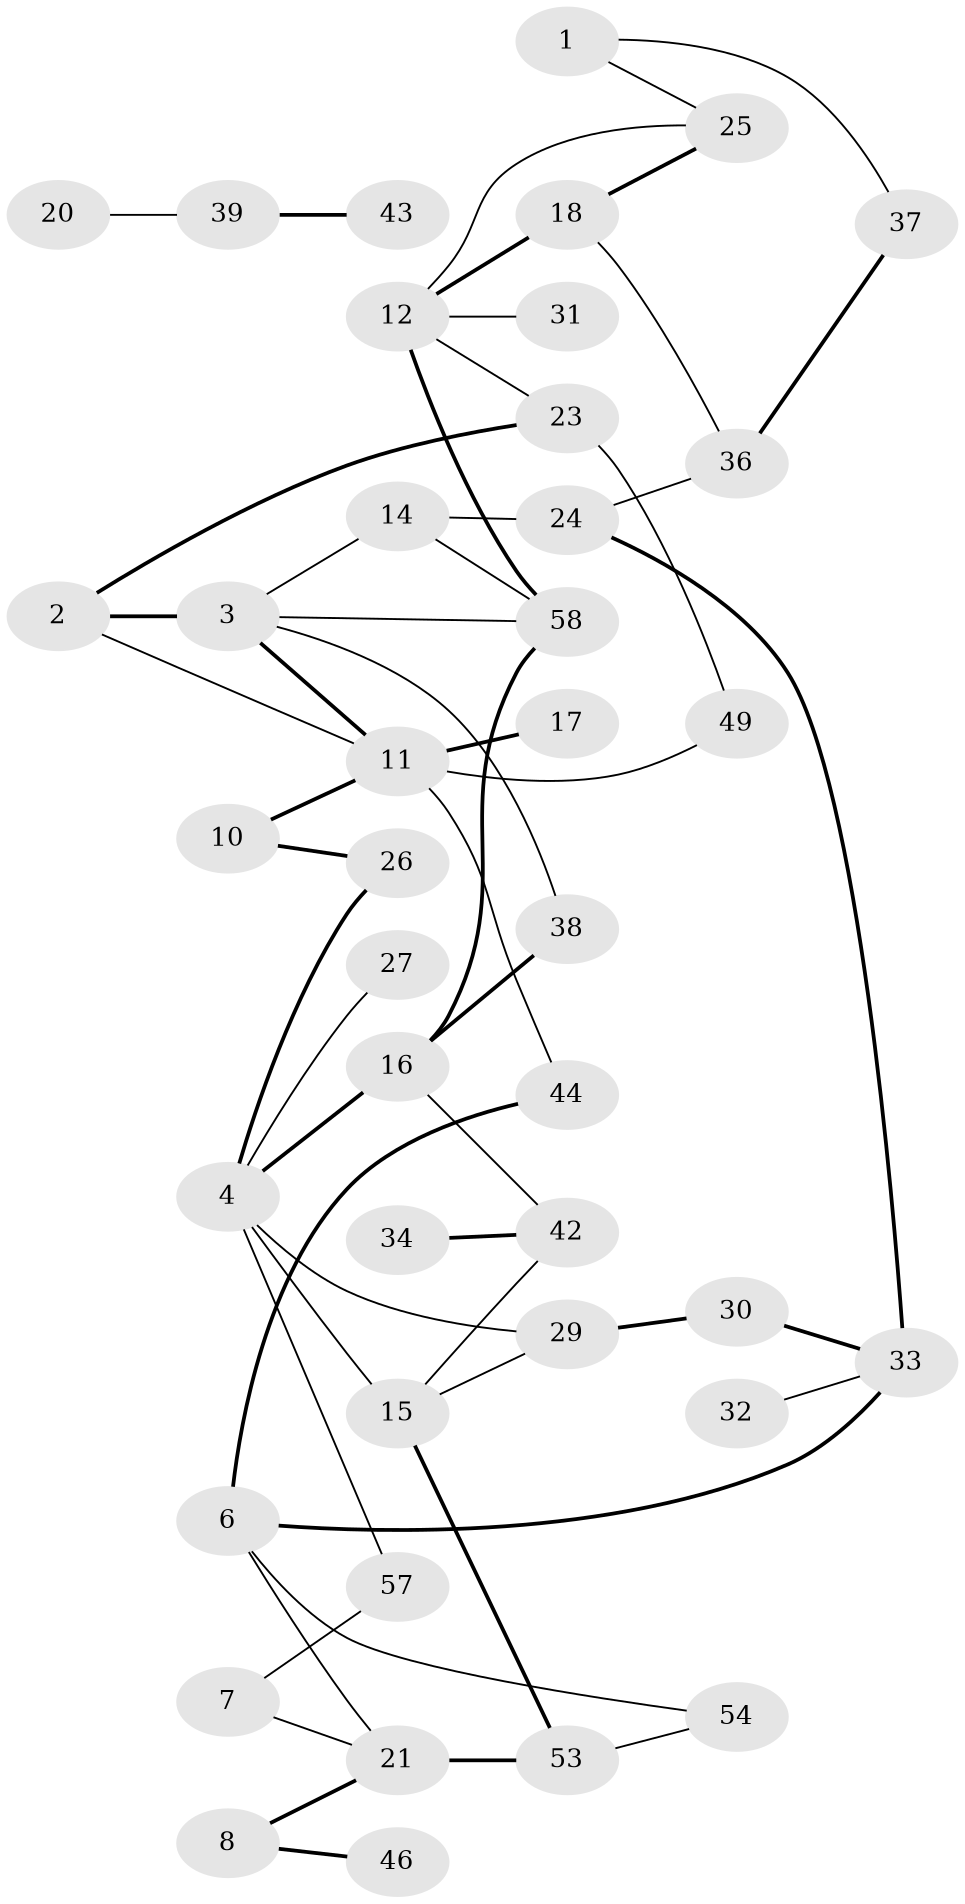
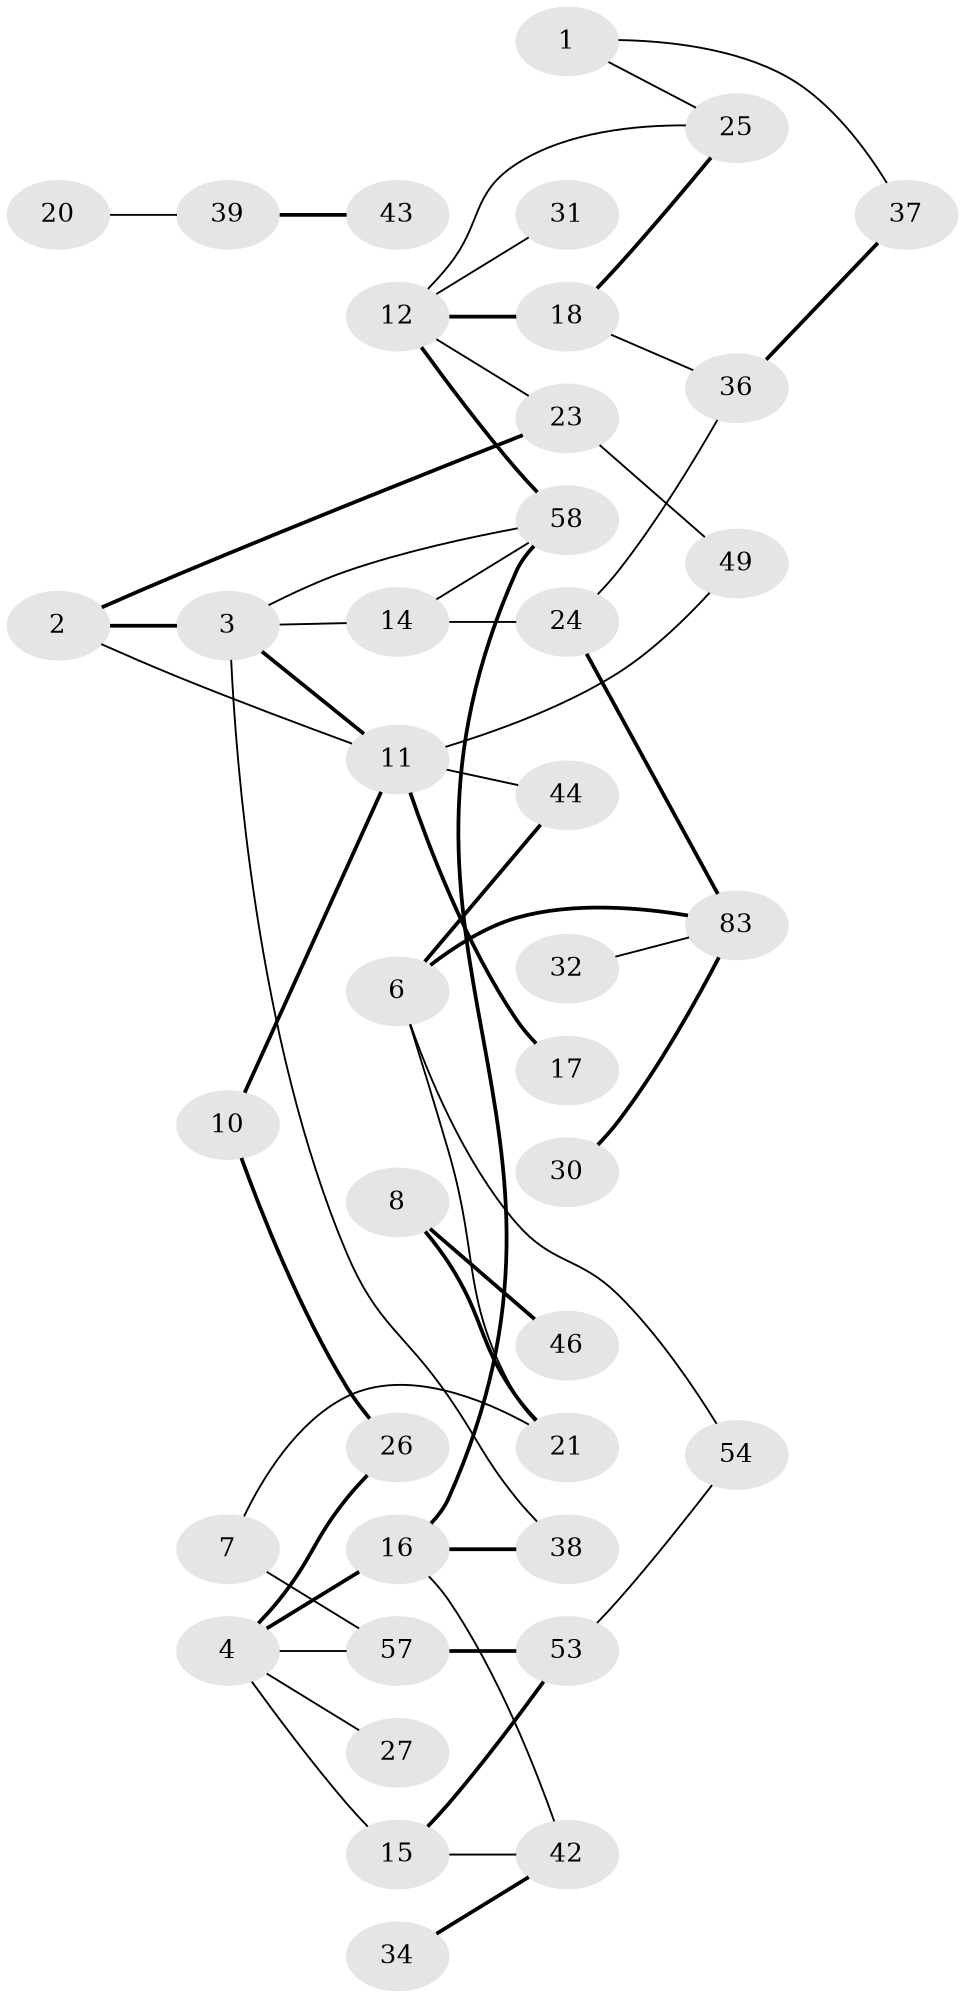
(567, 1334) -> none
(907, 1363) -> (737, 925)
(483, 1760) -> (493, 1651)
